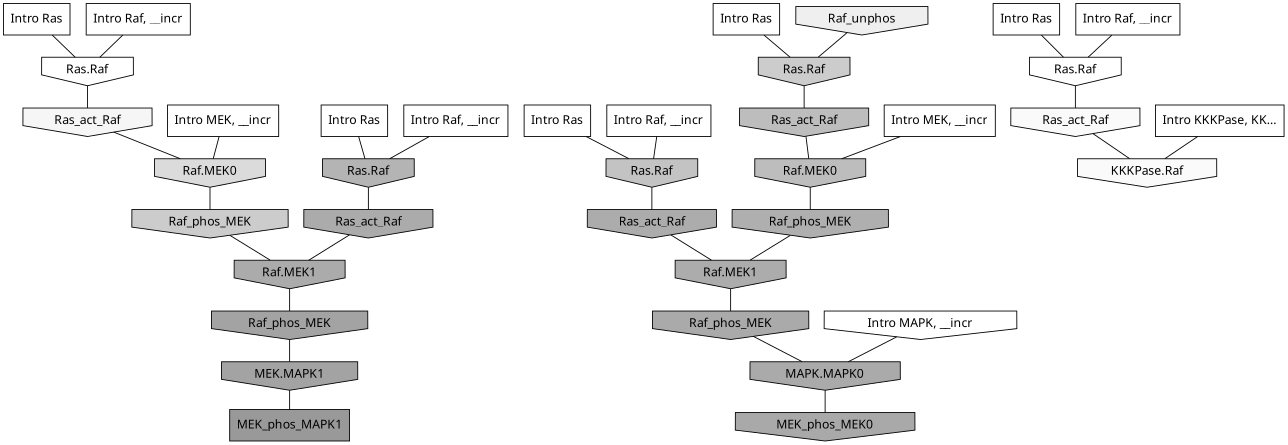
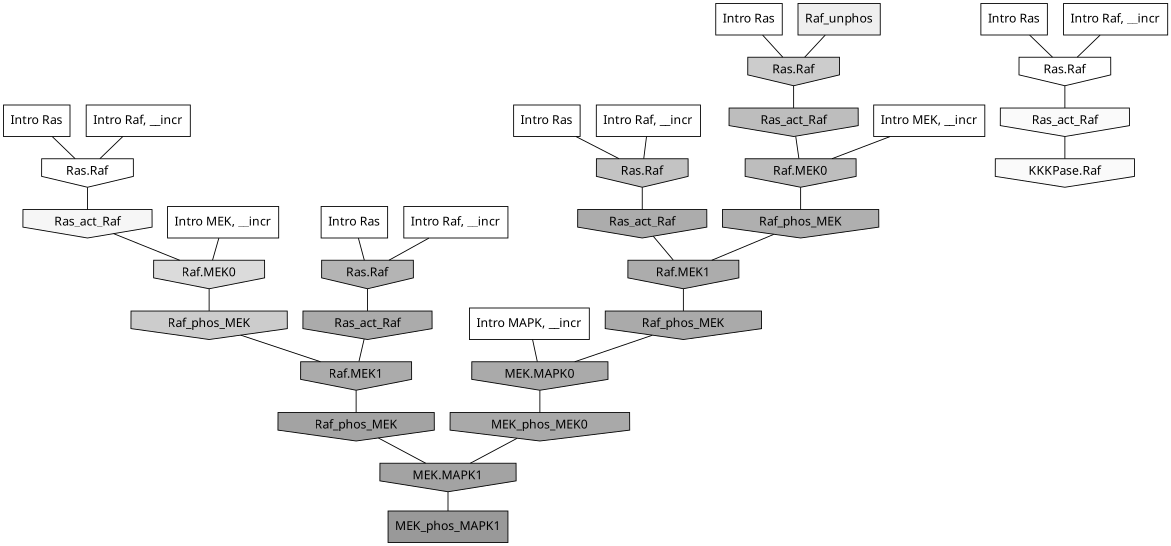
(862, 19) -> (839, 19)
(1220, 121) -> none
(920, 324) -> (529, 324)
(825, 374) -> (540, 374)
none -> (494, 451)
